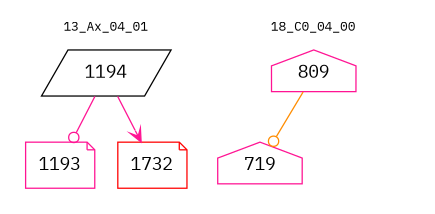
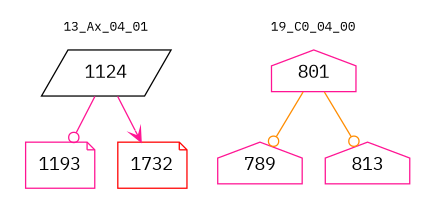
(314, 28) -> (314, 28)
(106, 73) -> (106, 73)
(314, 73) -> (314, 73)
(260, 165) -> (260, 165)
none -> (368, 165)
